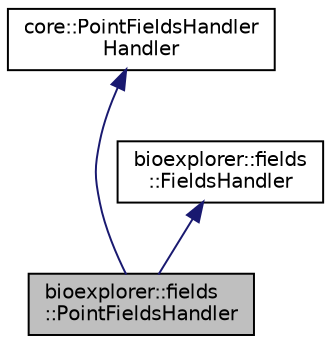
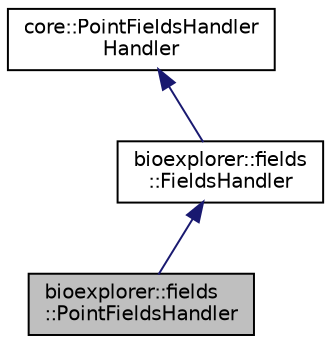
(96, 182) -> (186, 114)
